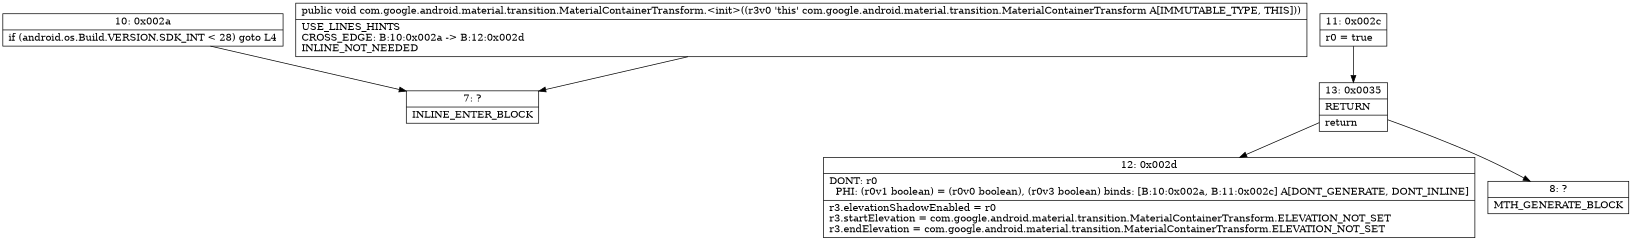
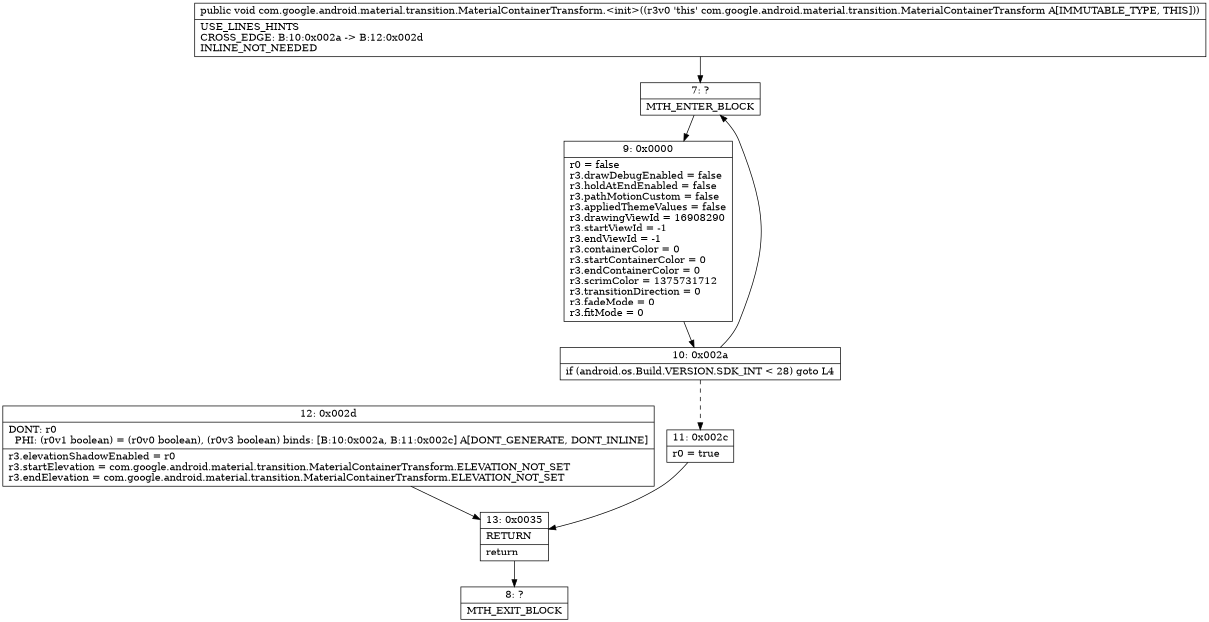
(472, 115) -> (700, 107)
(1283, 139) -> (442, 501)
(1558, 205) -> (514, 611)
none -> (648, 231)
none -> (700, 401)
